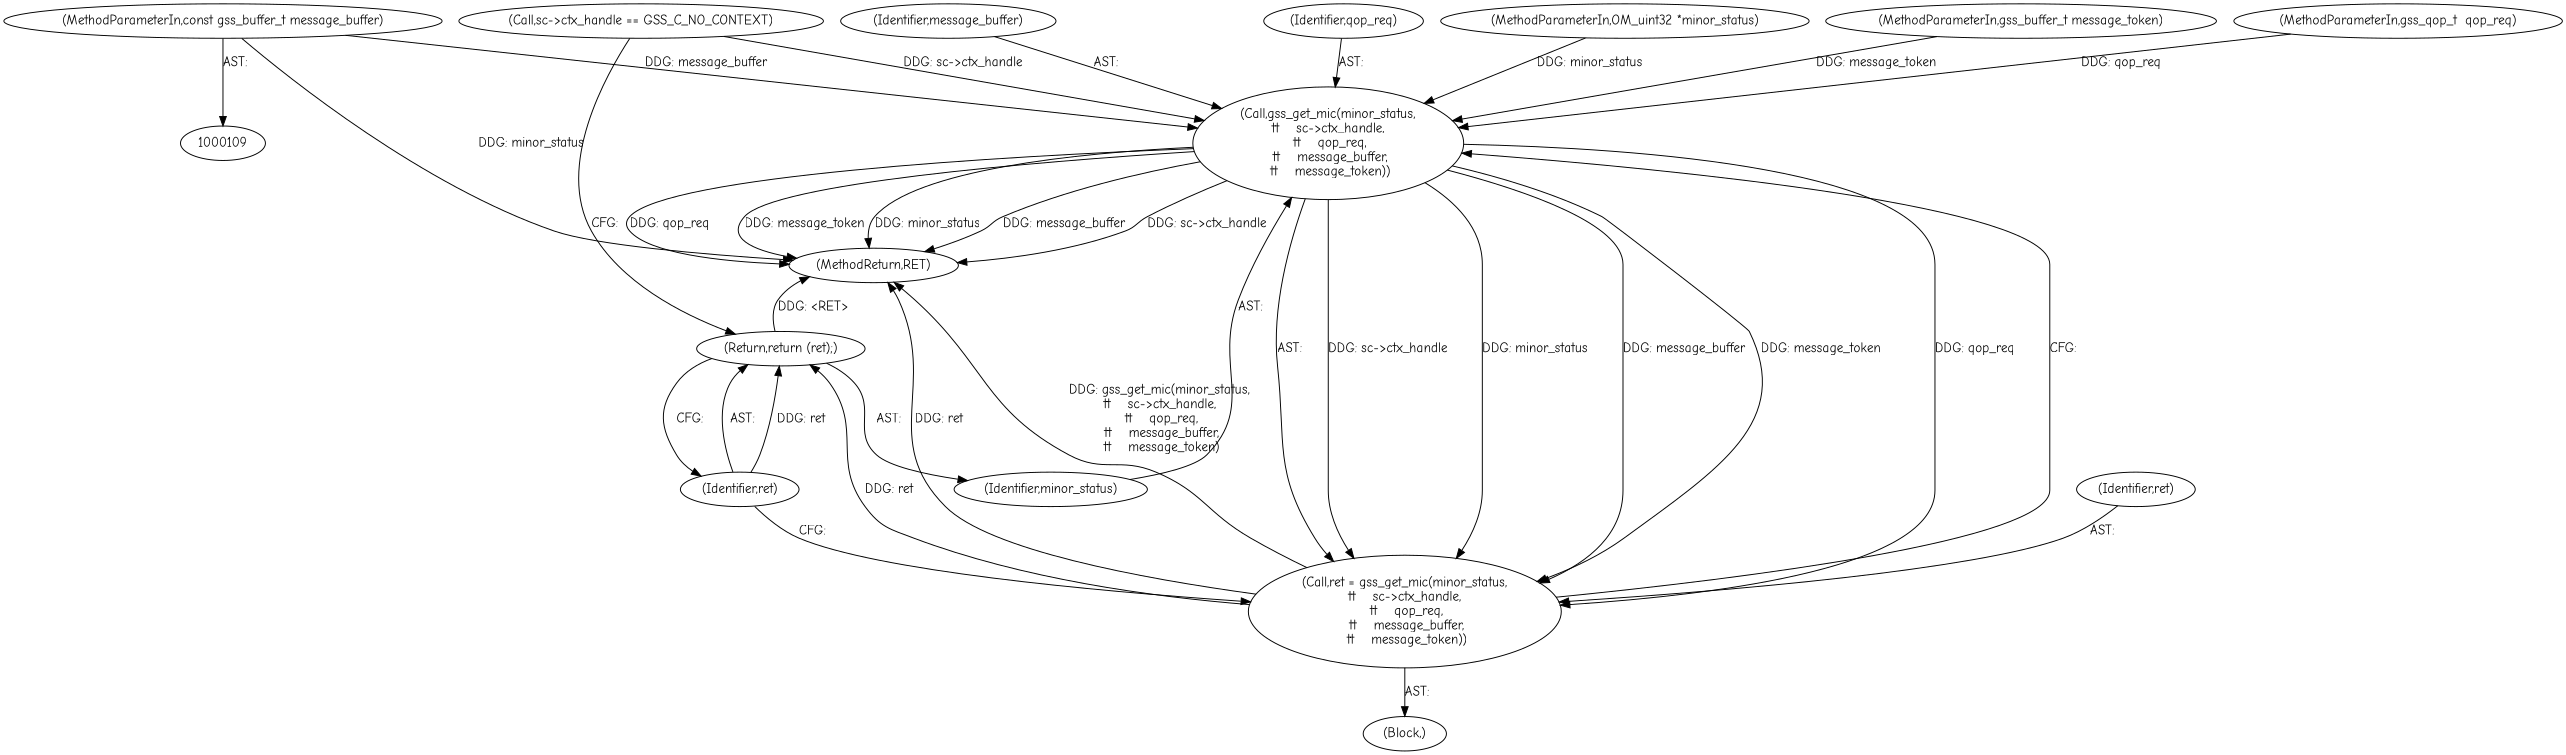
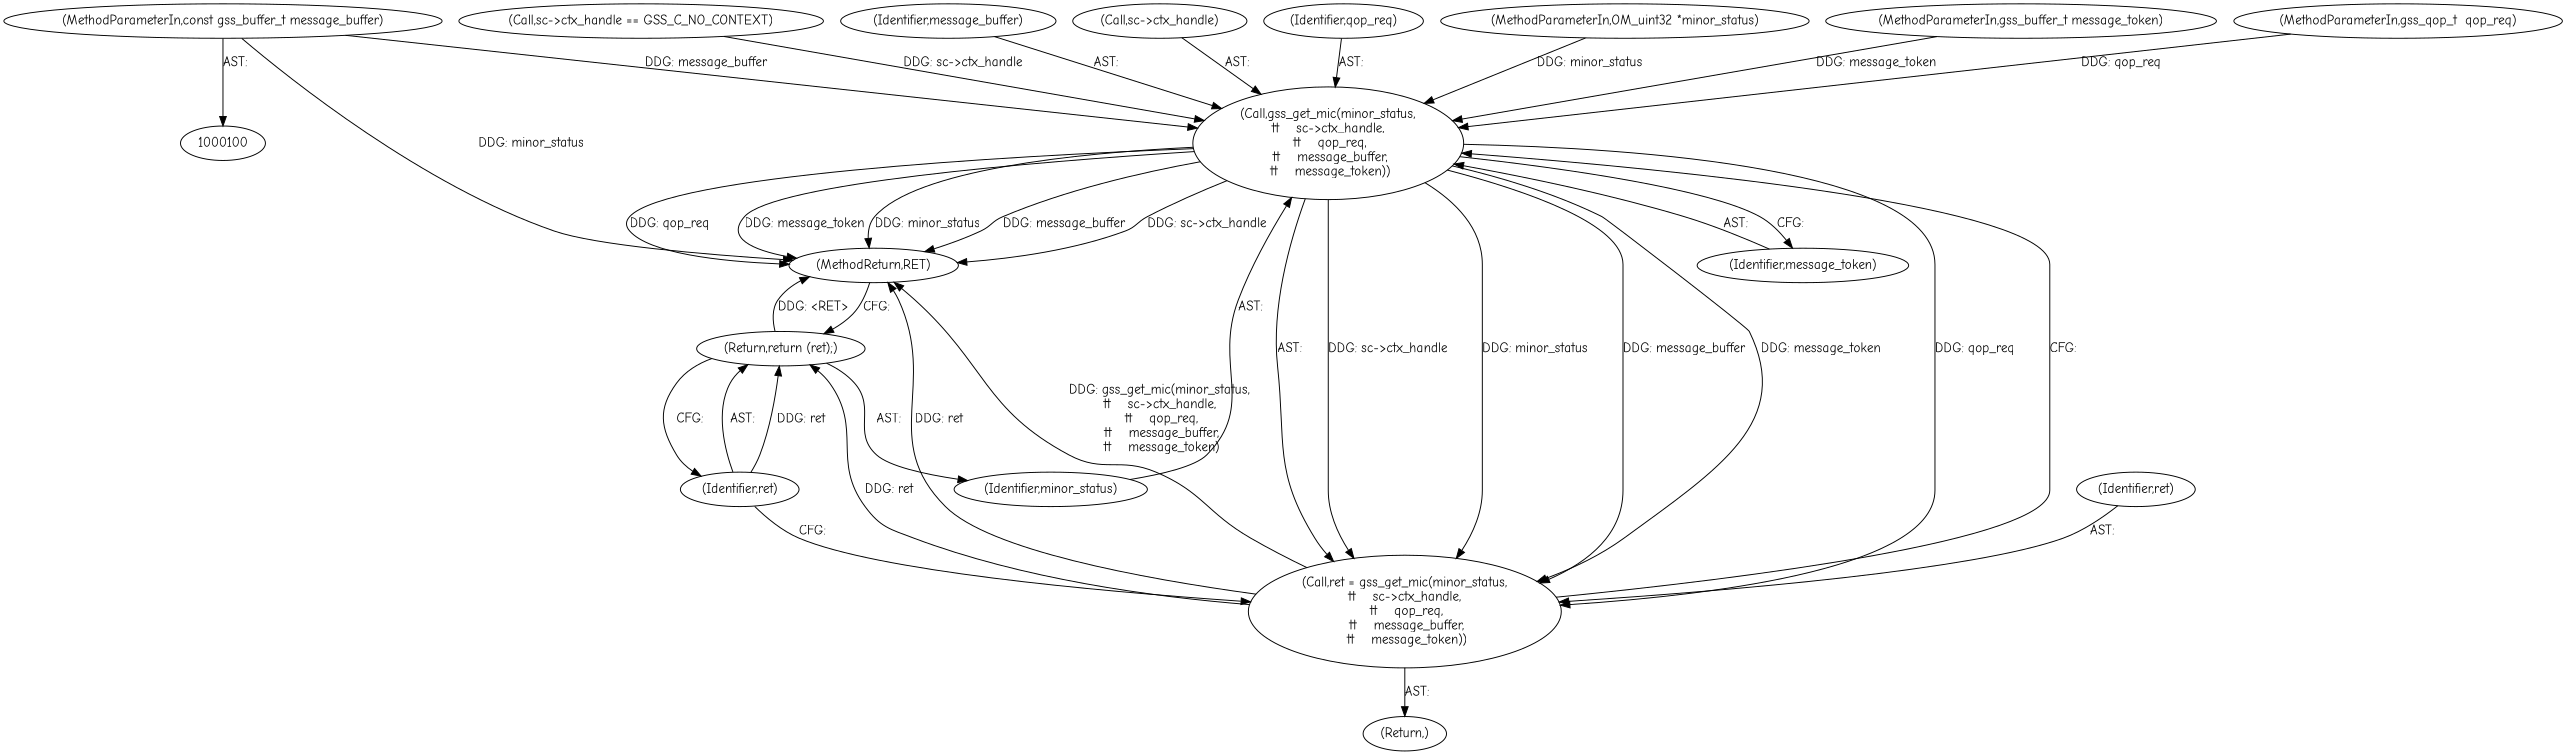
none -> (1160, 21)
(223, 143) -> (223, 143)
(585, 215) -> (856, 310)
none -> (1803, 265)
(1405, 734) -> (1405, 734)
